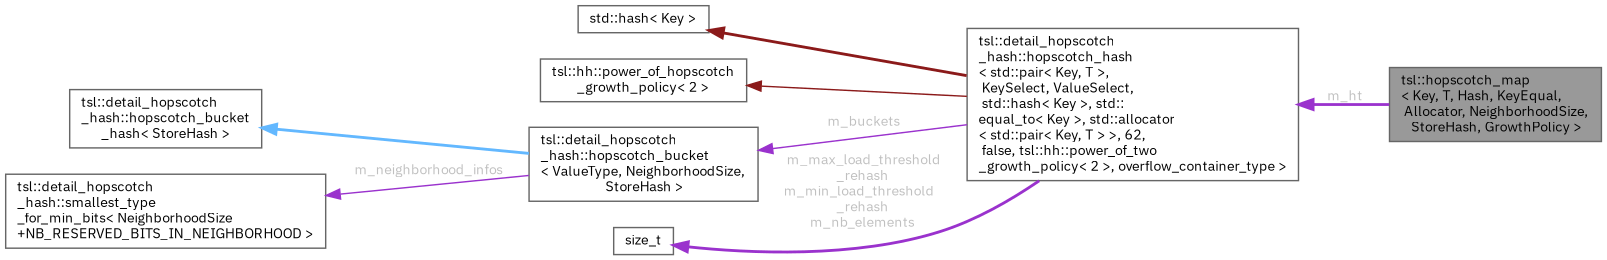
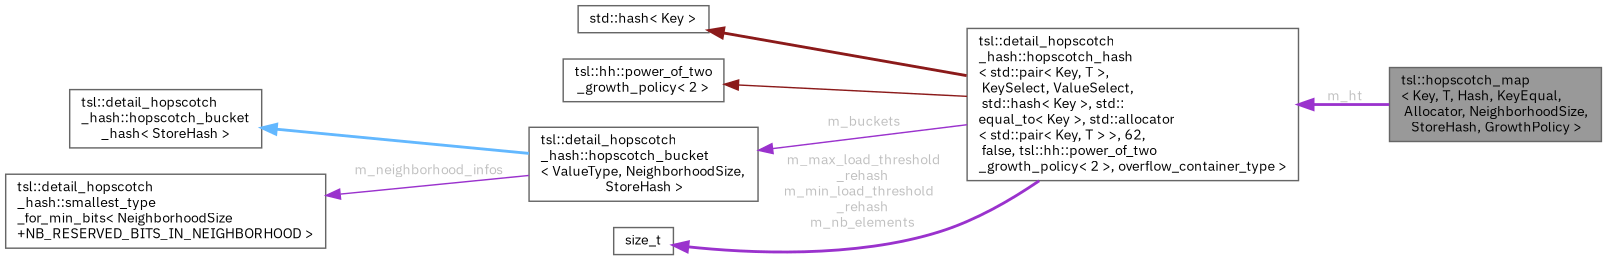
(644, 80) -> (644, 80)
